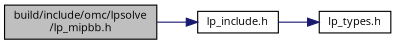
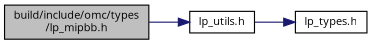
(81, 22) -> (77, 22)
(238, 22) -> (222, 22)
